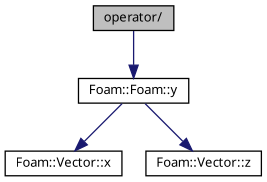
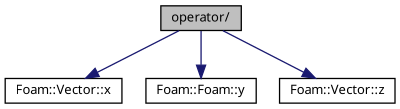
(103, 122) -> (138, 52)
(164, 122) -> (263, 52)
